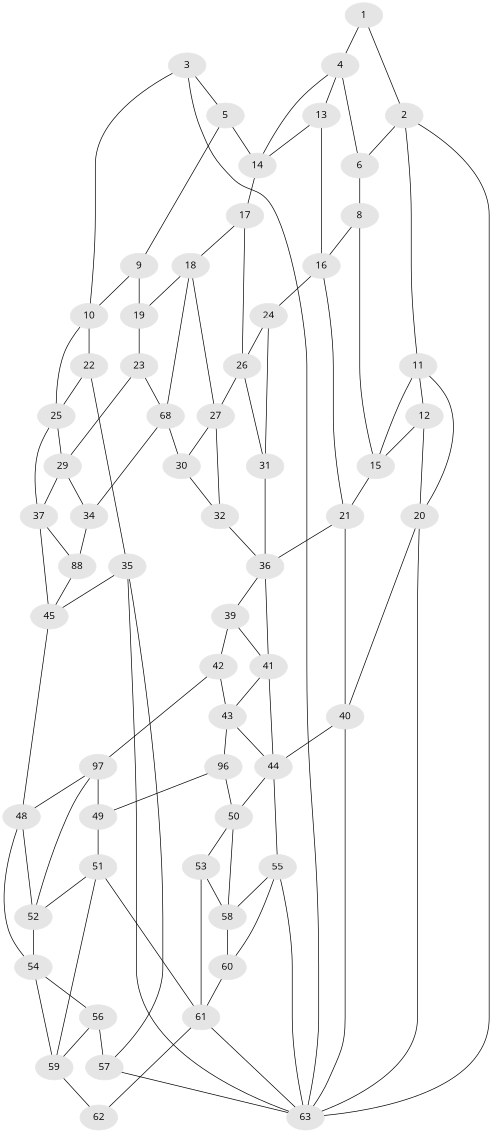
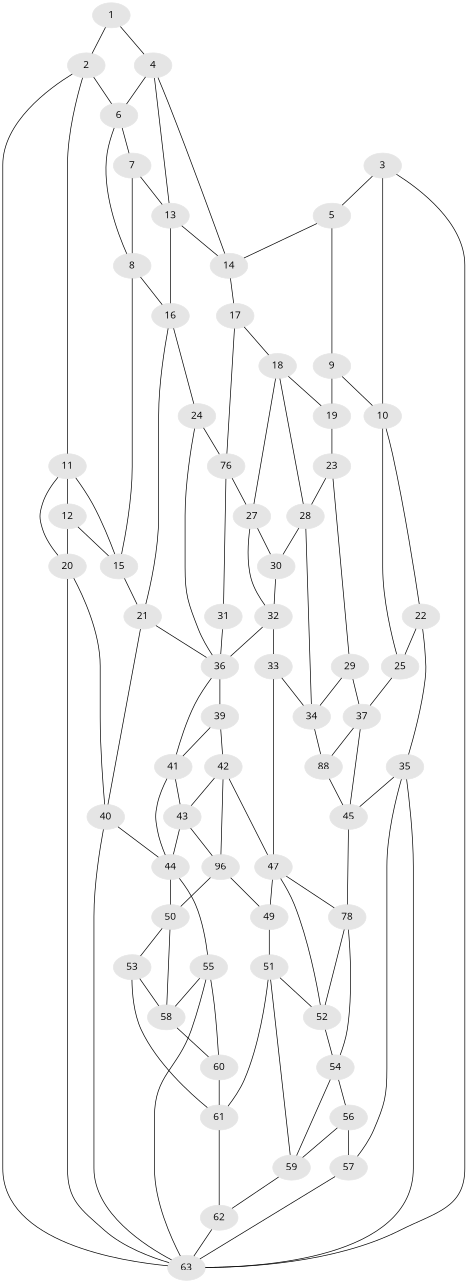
none -> (132, 166)
(242, 366) -> (226, 466)
(267, 391) -> (185, 544)
(166, 416) -> (305, 516)
(59, 441) -> none
none -> (273, 667)
(98, 767) -> (273, 867)
(22, 817) -> (347, 917)
none -> (222, 817)
(253, 1067) -> (203, 1243)
